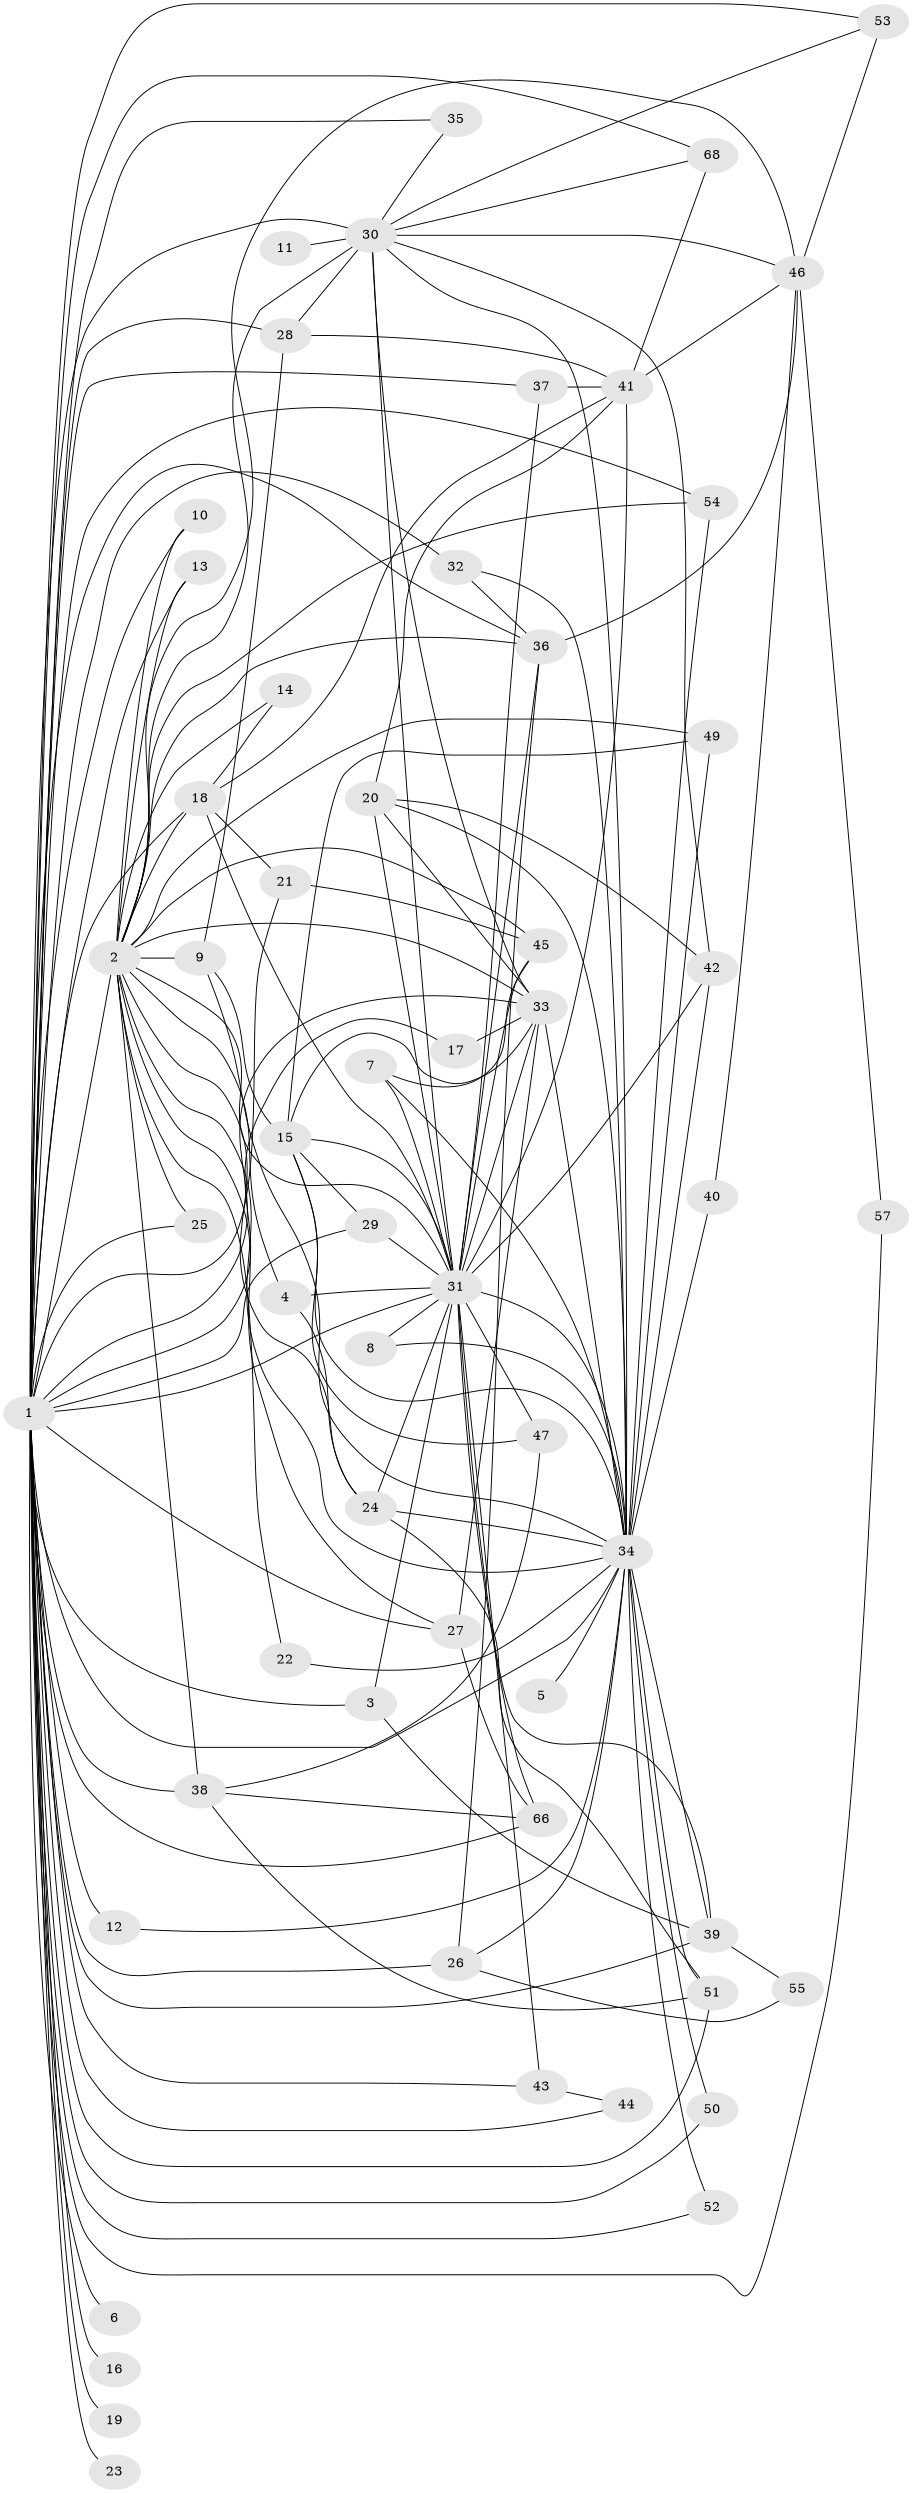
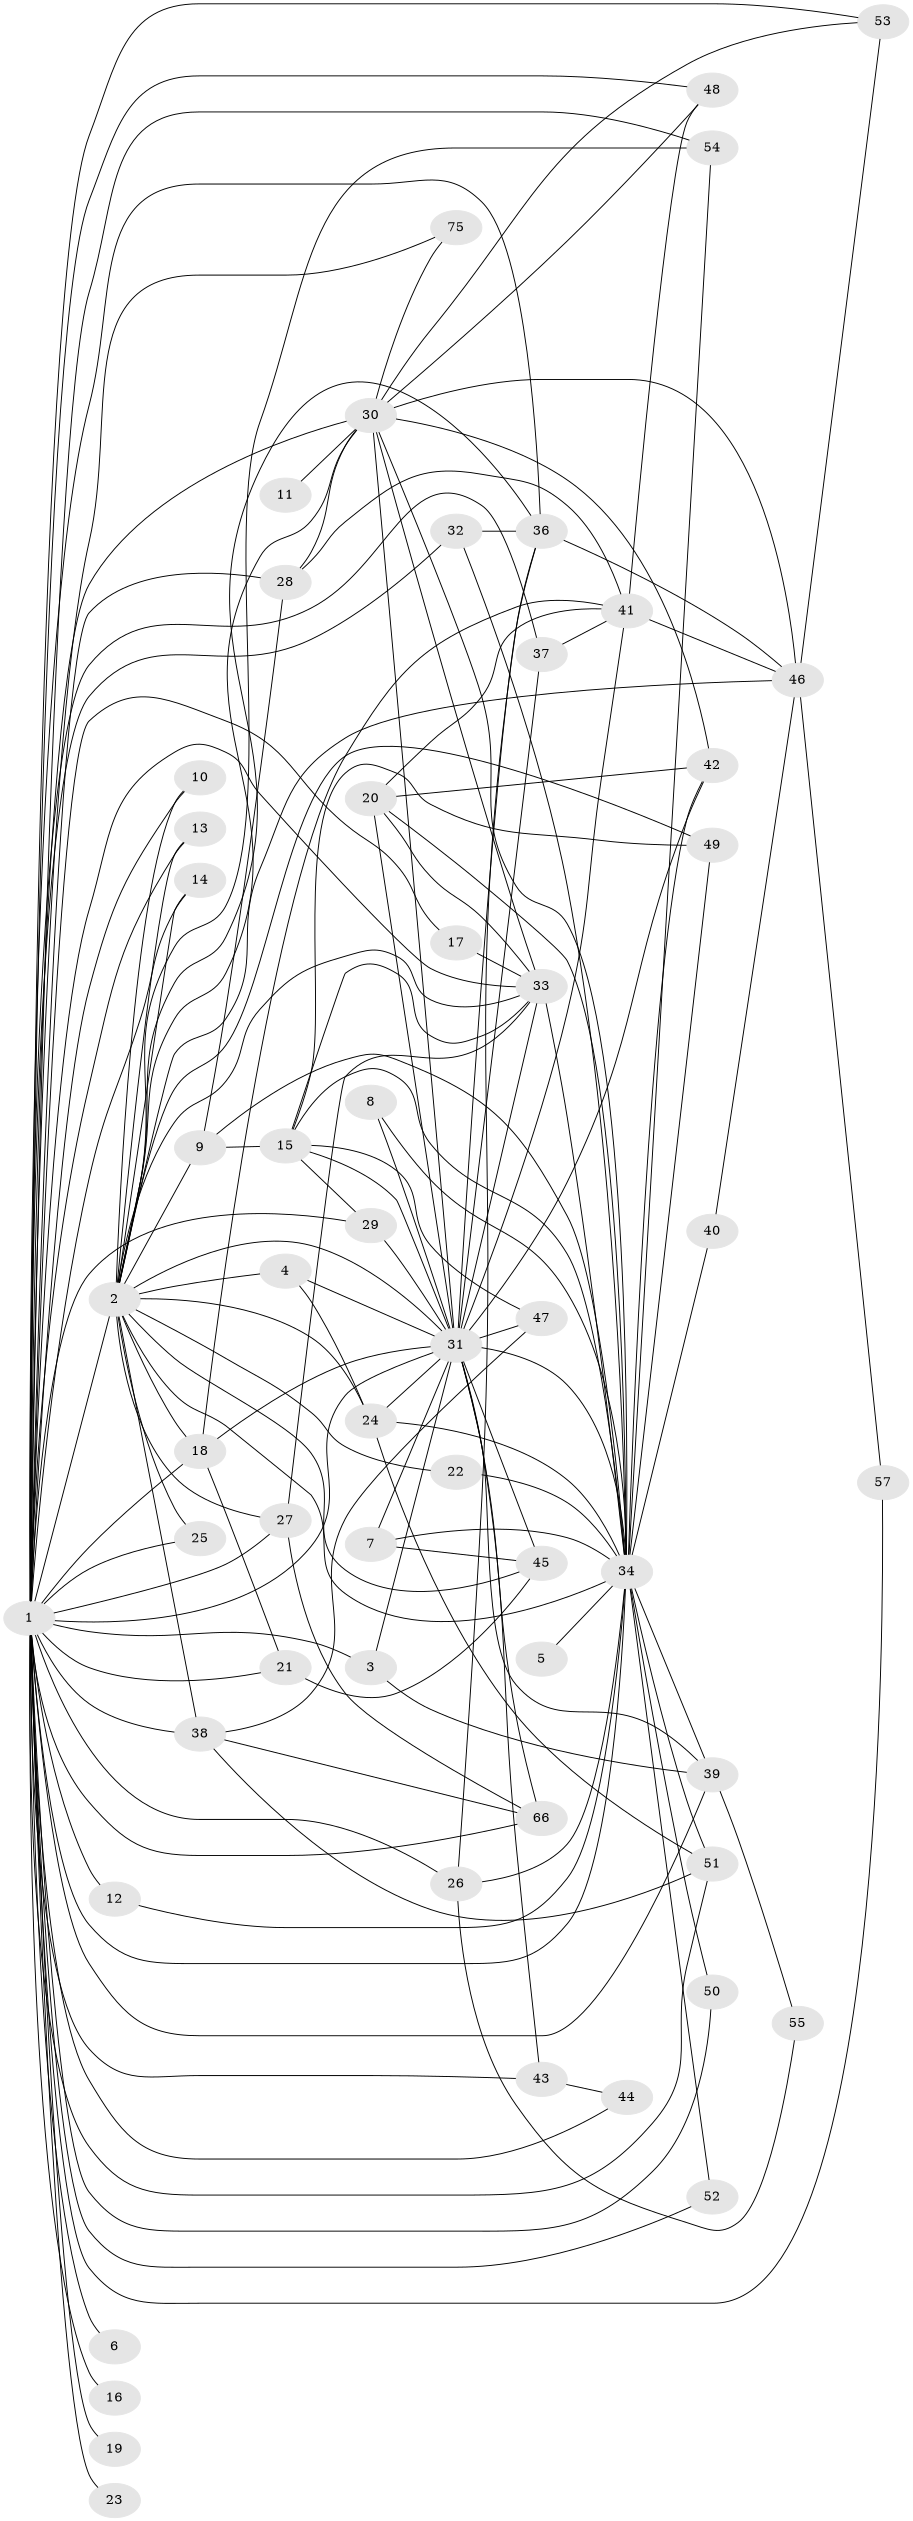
(456, 120) -> (456, 228)
(712, 156) -> (712, 90)
(244, 743) -> (76, 1240)
